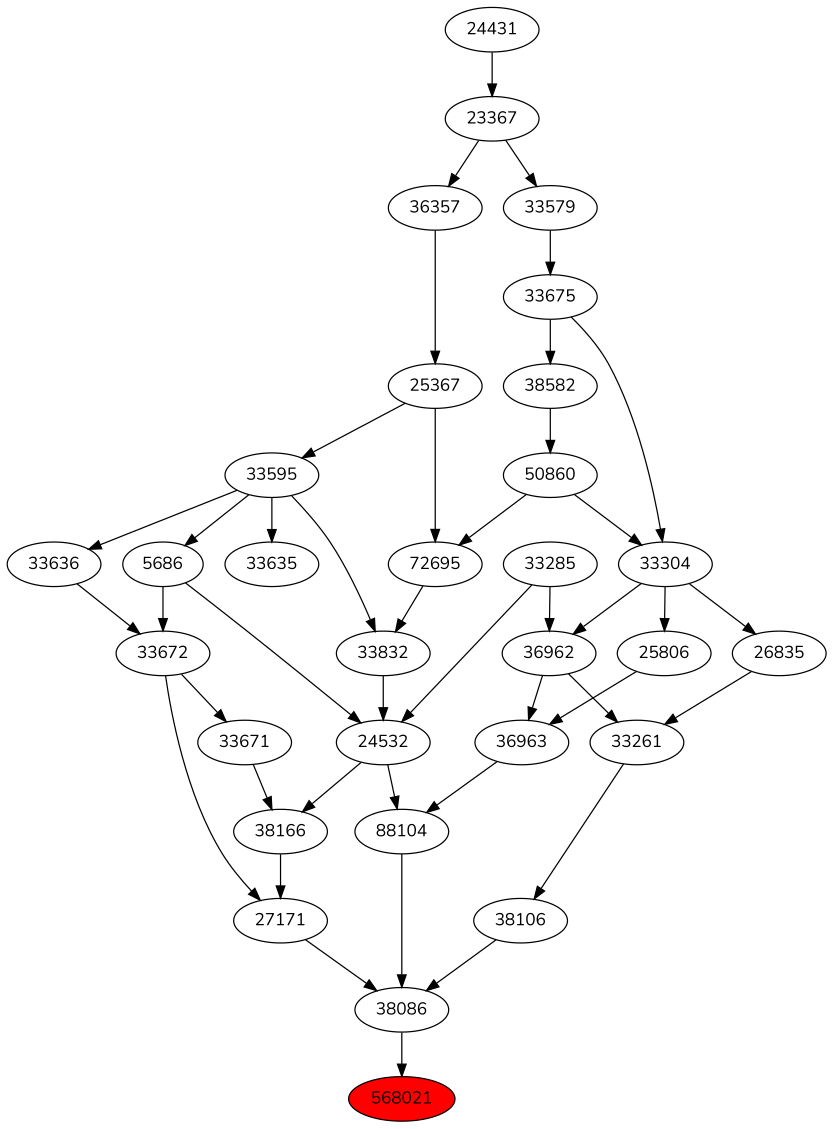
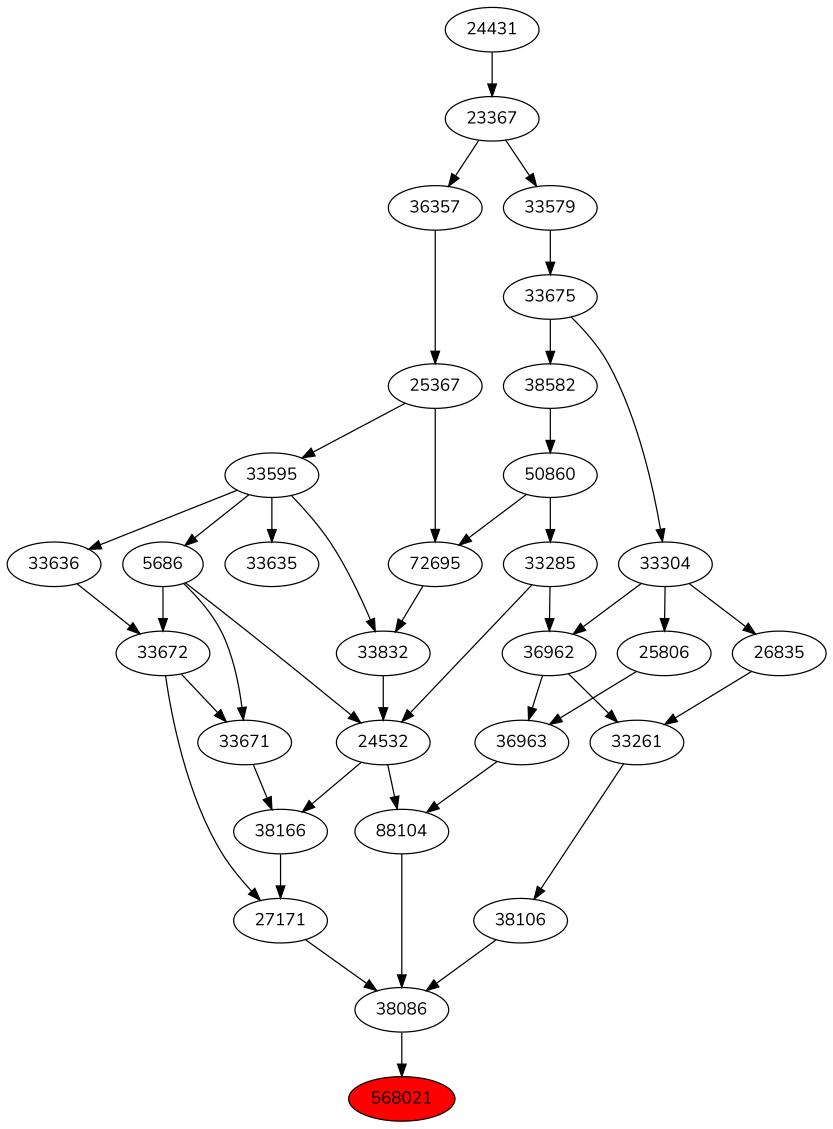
(603, 516) -> (550, 514)
none -> (225, 640)
